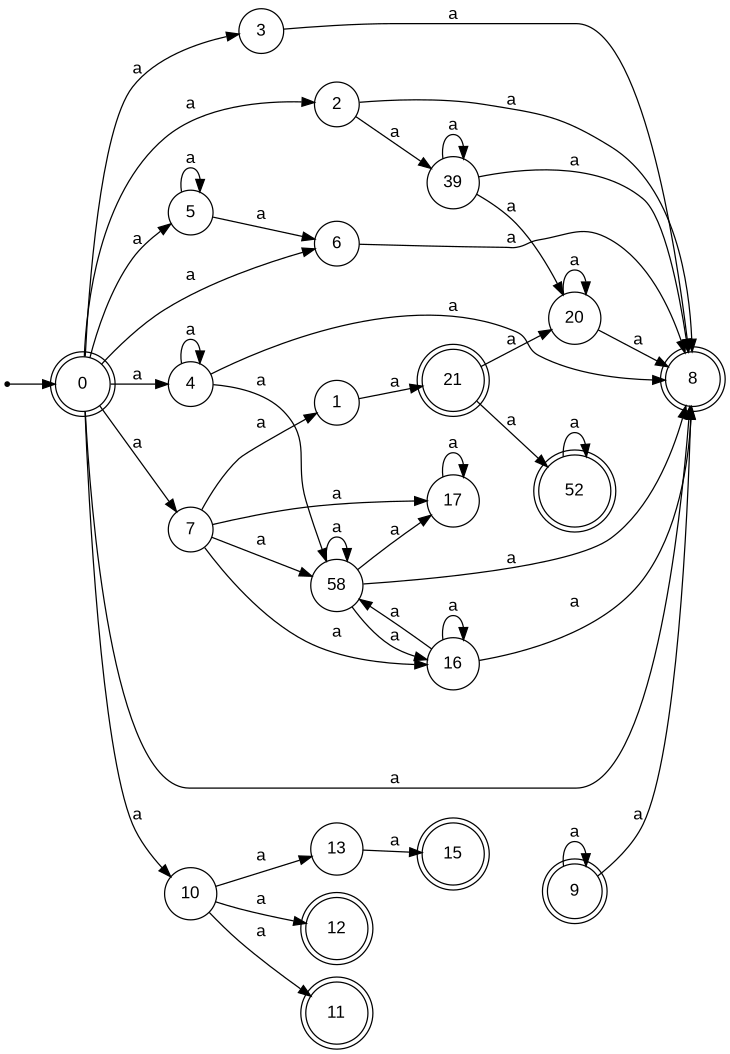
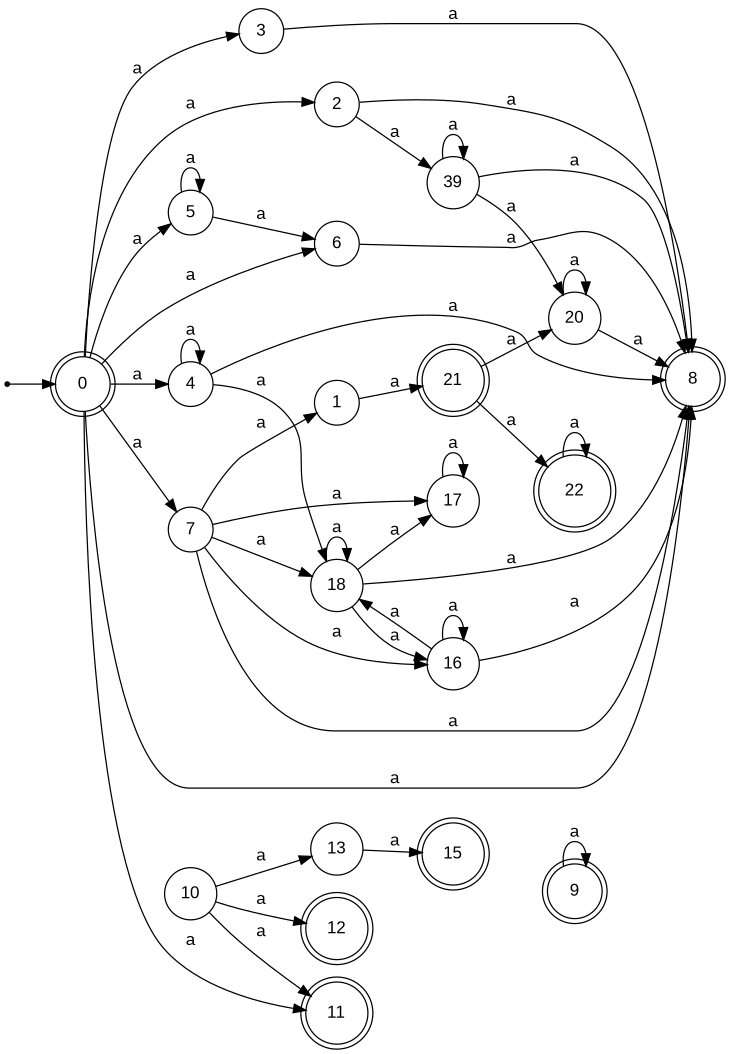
(575, 491) -> (575, 491)
(337, 585) -> (337, 585)
(101, 646) -> (106, 758)
(676, 658) -> (506, 731)
